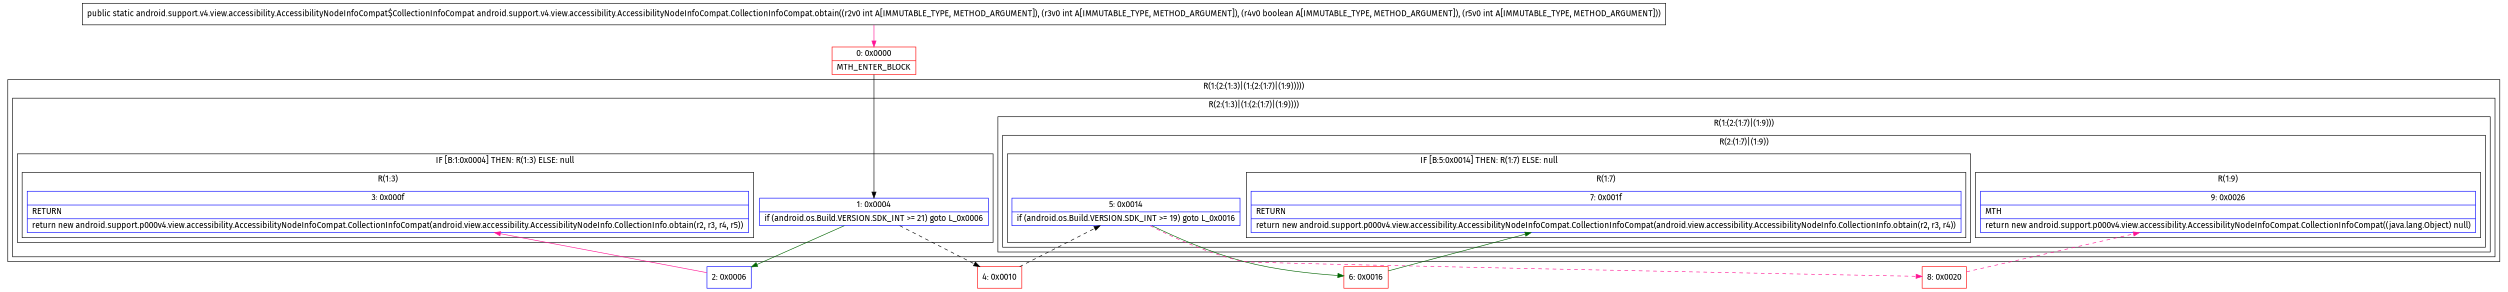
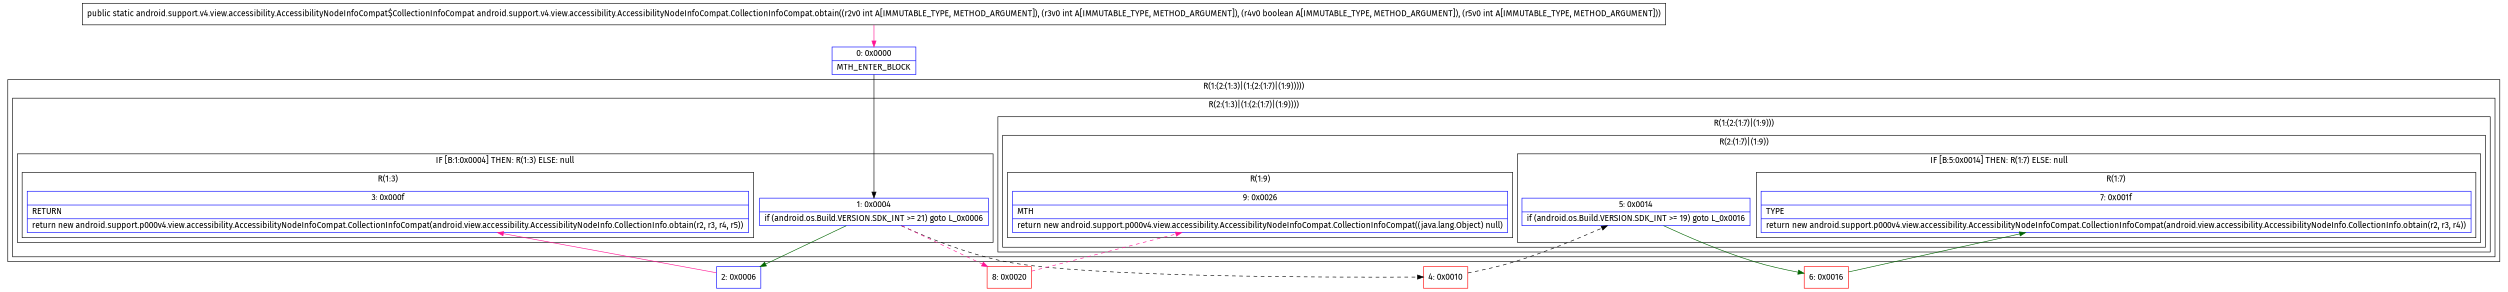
(874, 61) -> (874, 61)
(1271, 212) -> (1775, 212)
(1530, 269) -> (958, 253)
